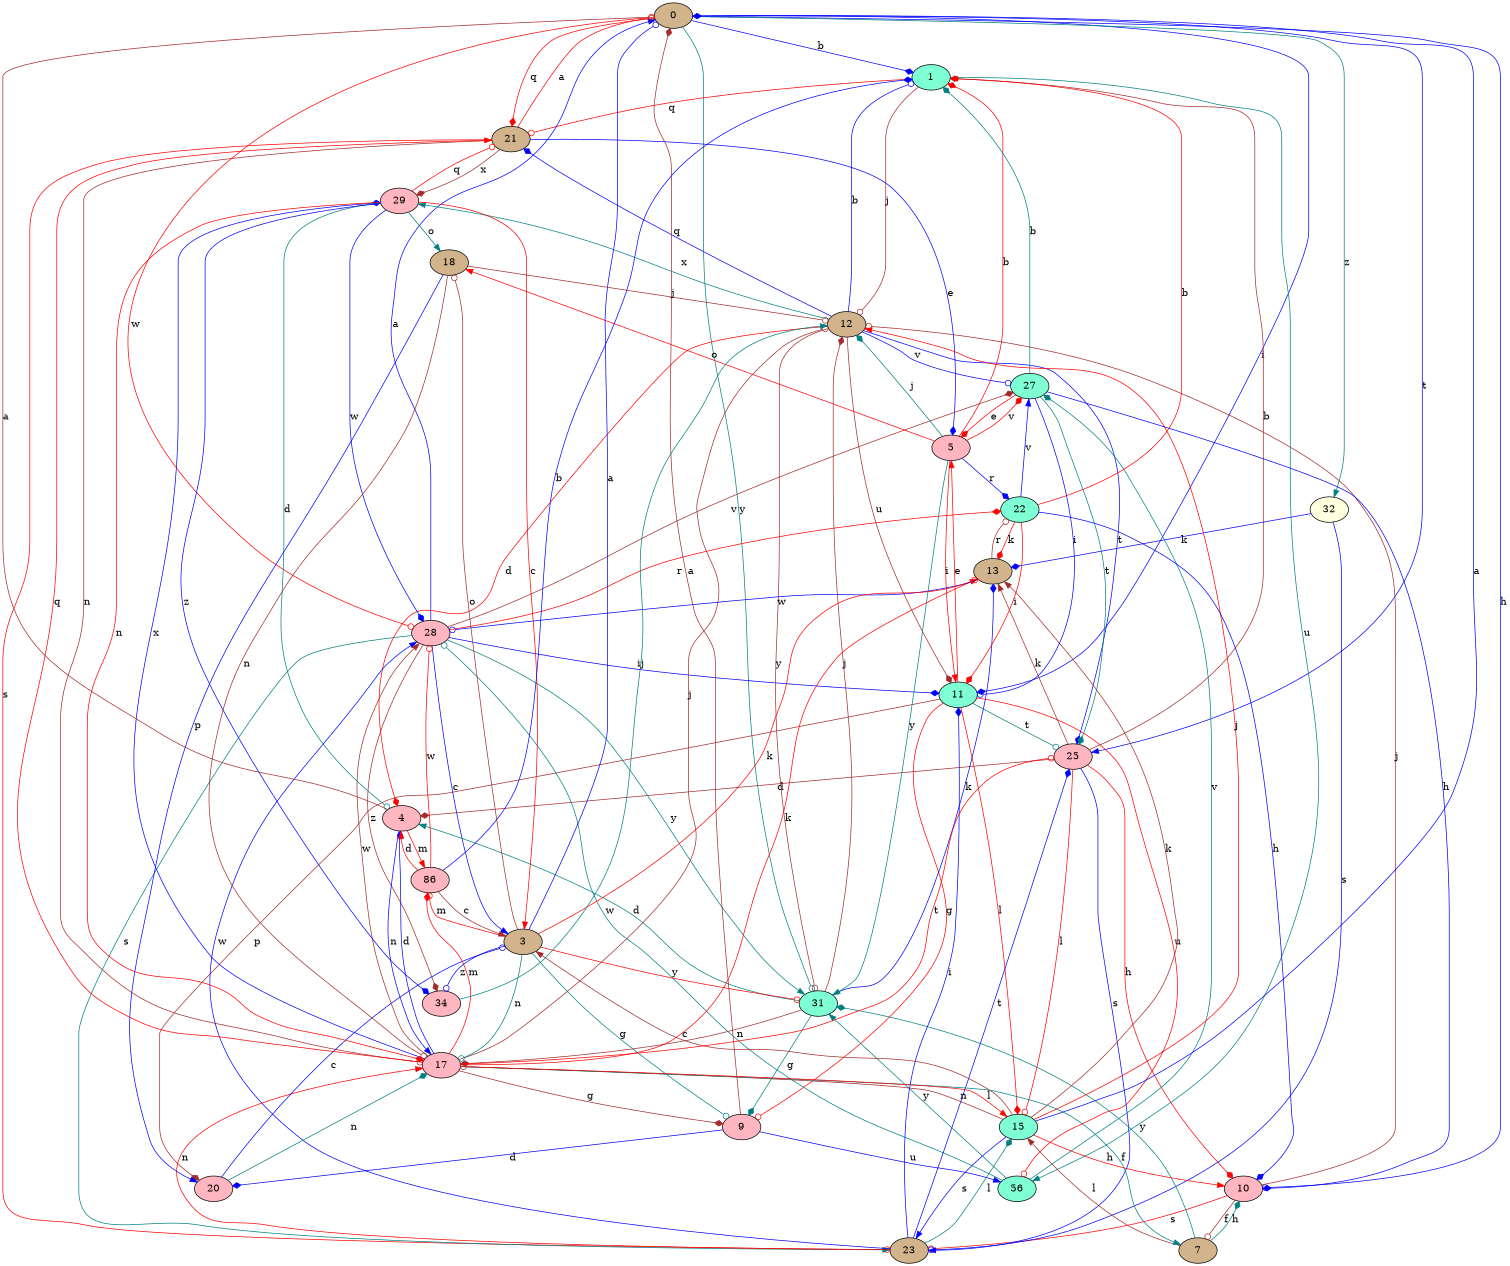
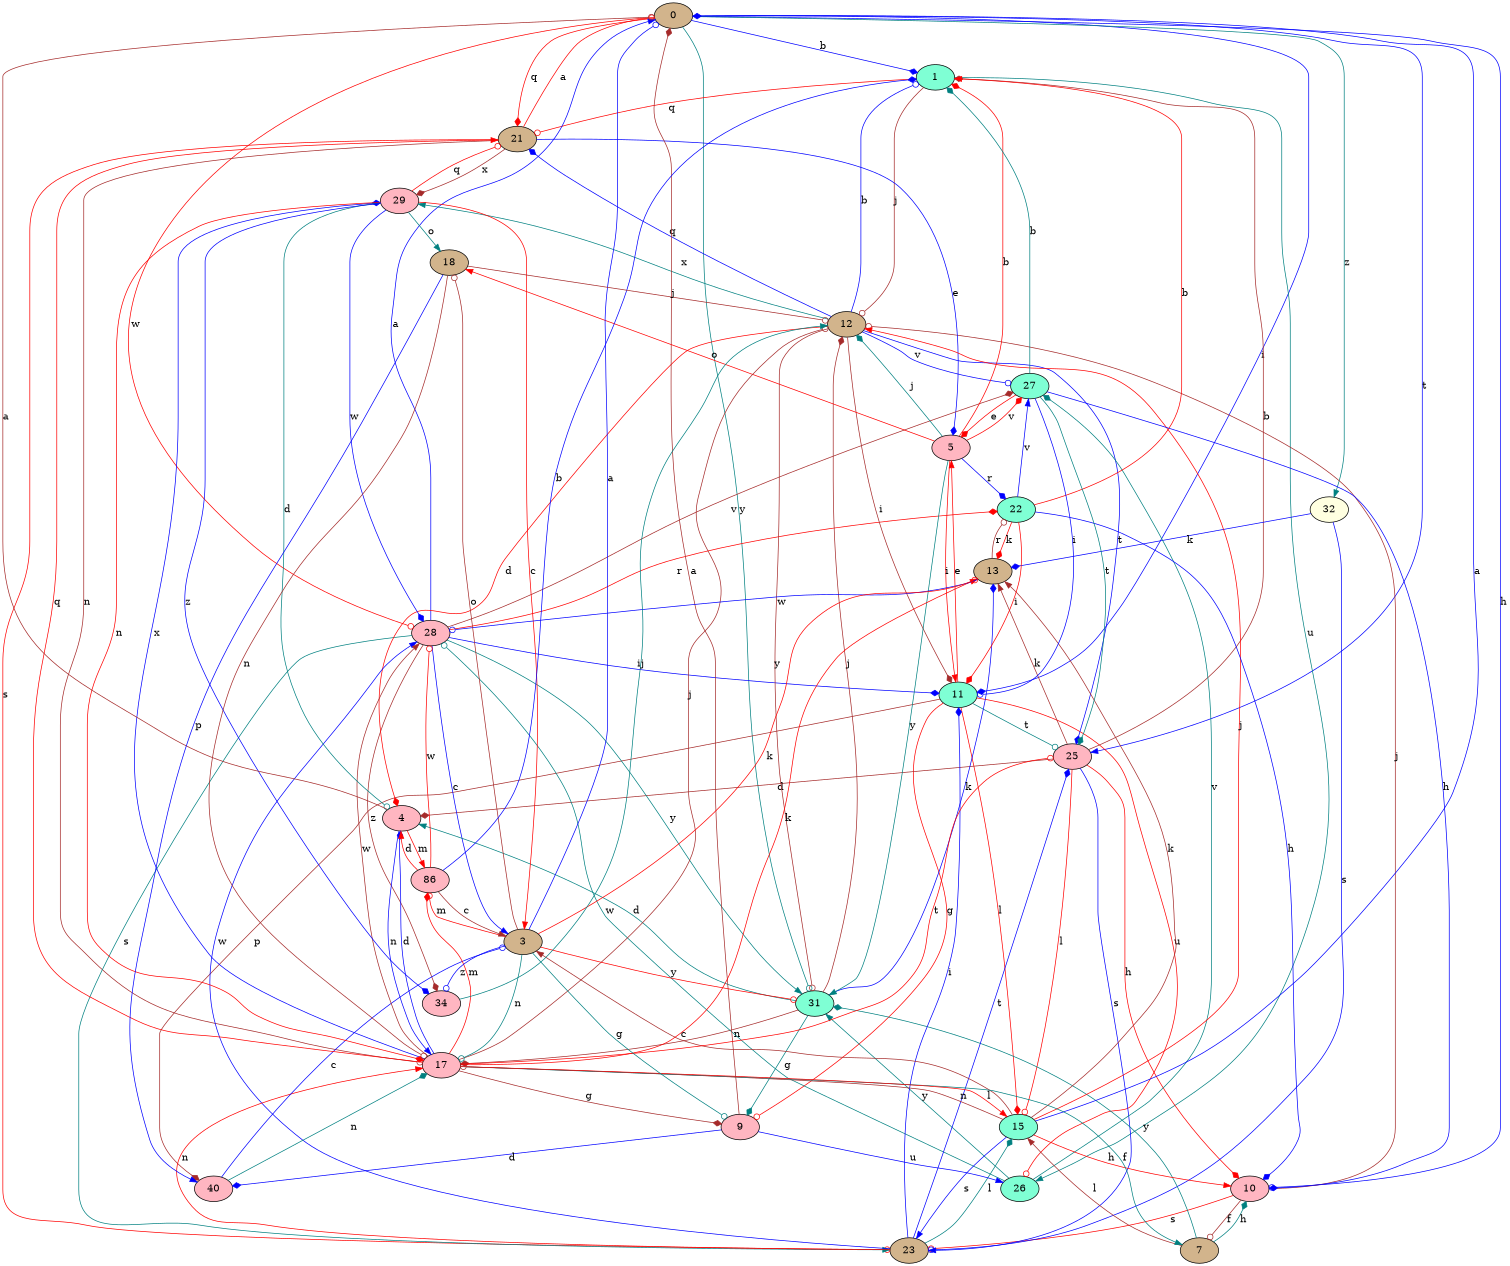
(879, 510) -> (881, 510)
(214, 1189) -> (214, 1189)
(1017, 1189) -> (1020, 1189)
